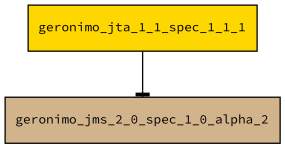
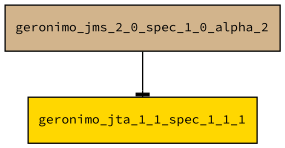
(143, 71) -> (143, 71)
